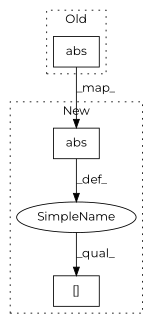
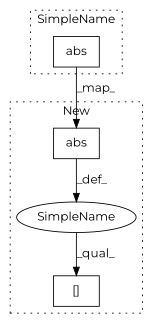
(76, 20) -> (76, 20)
